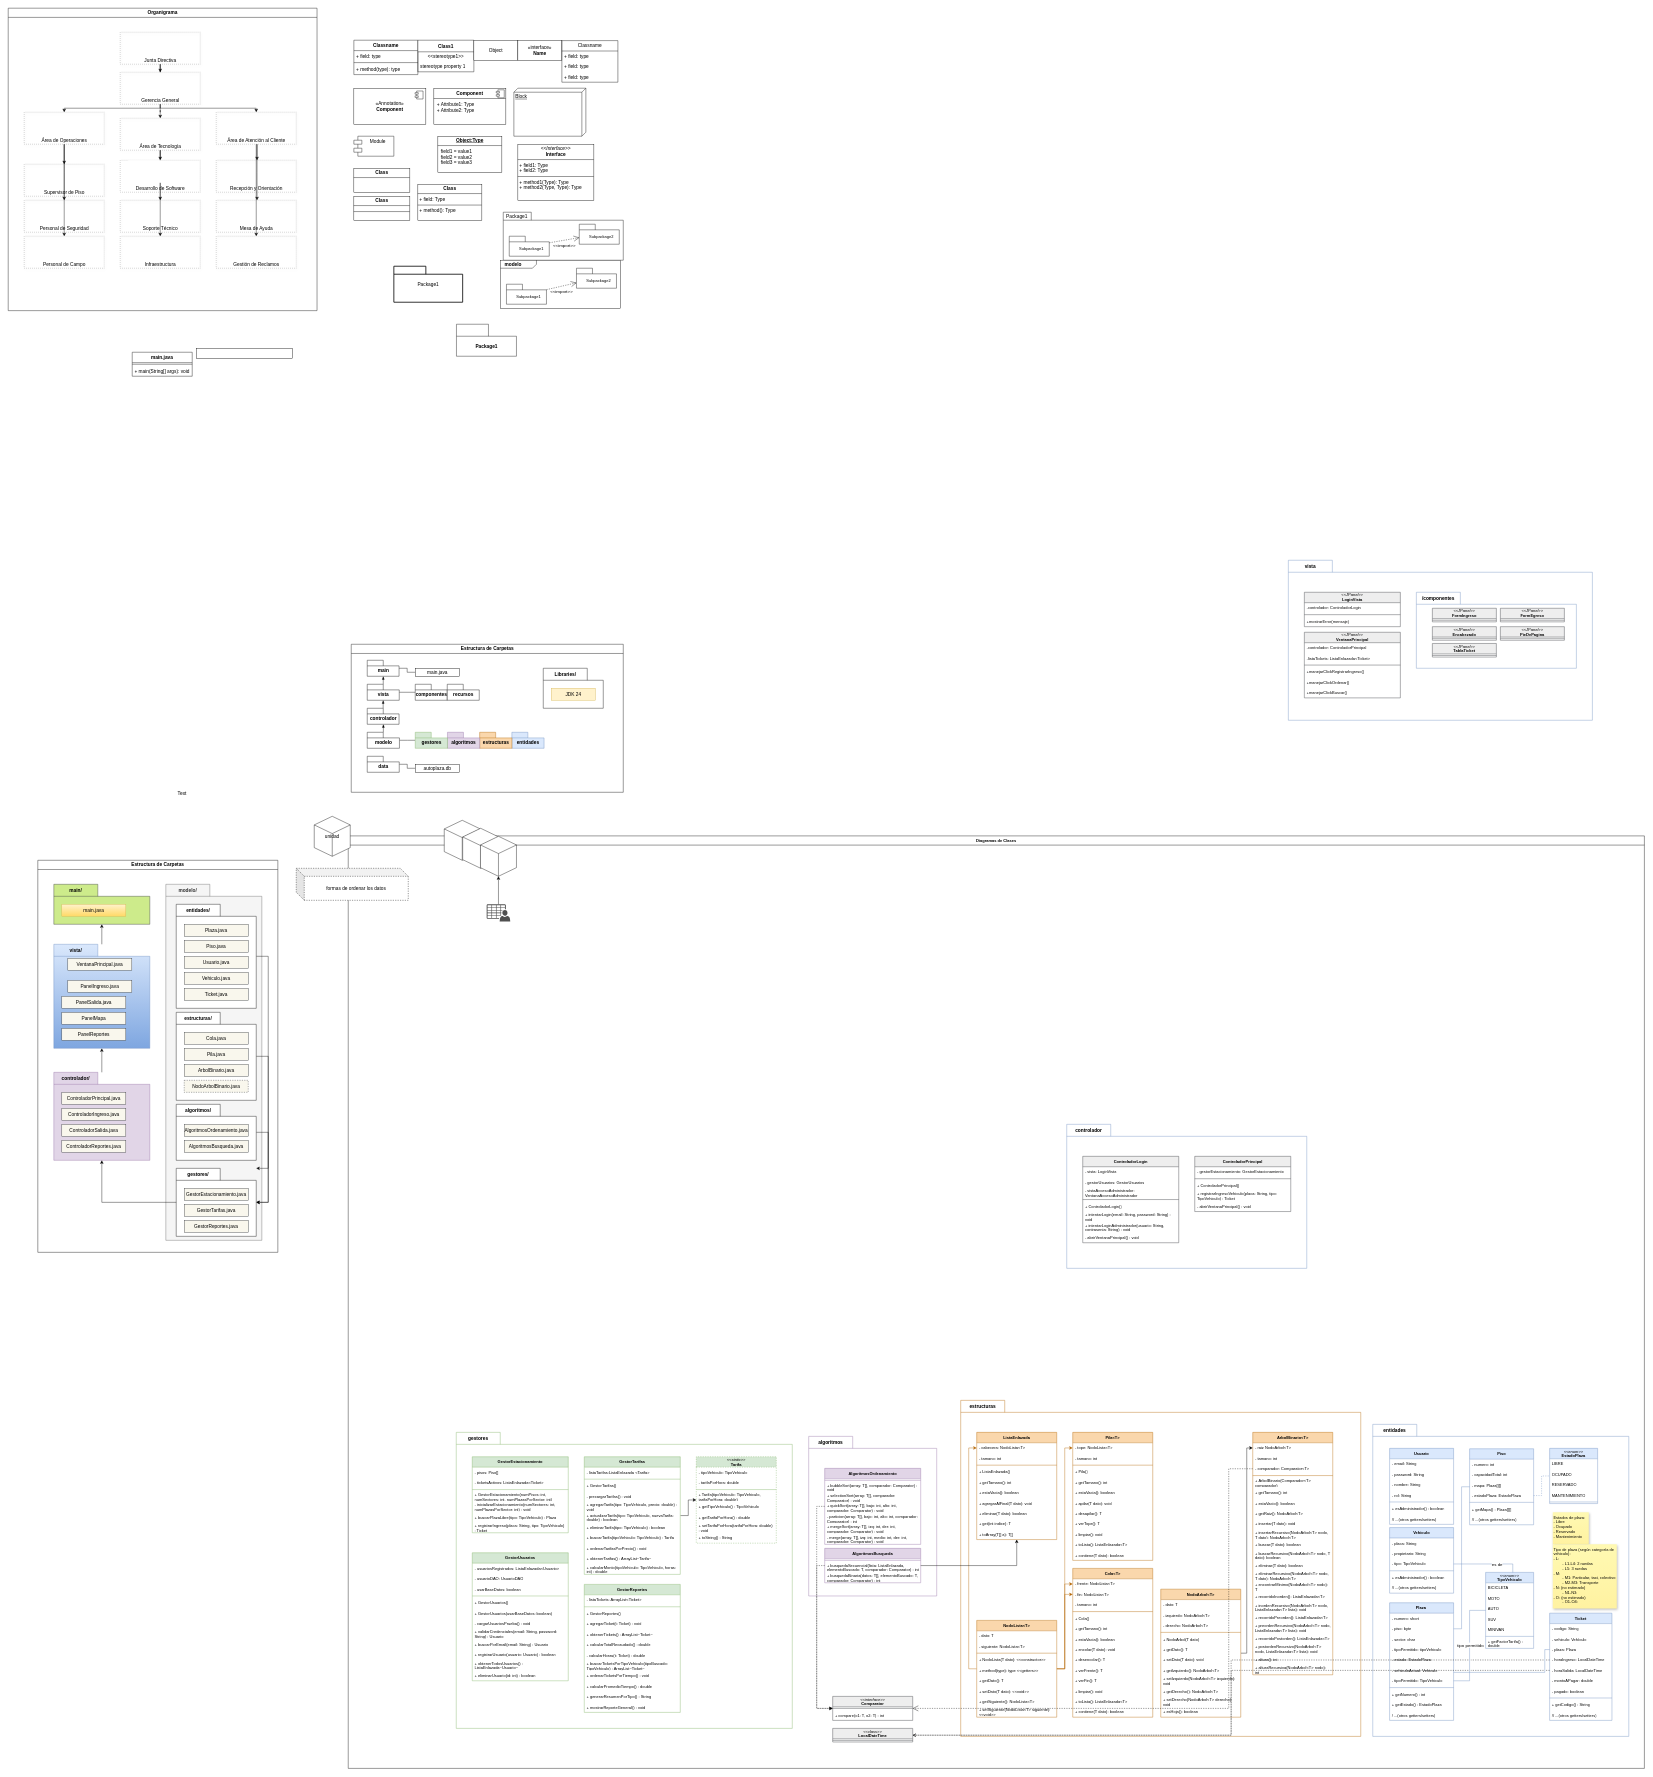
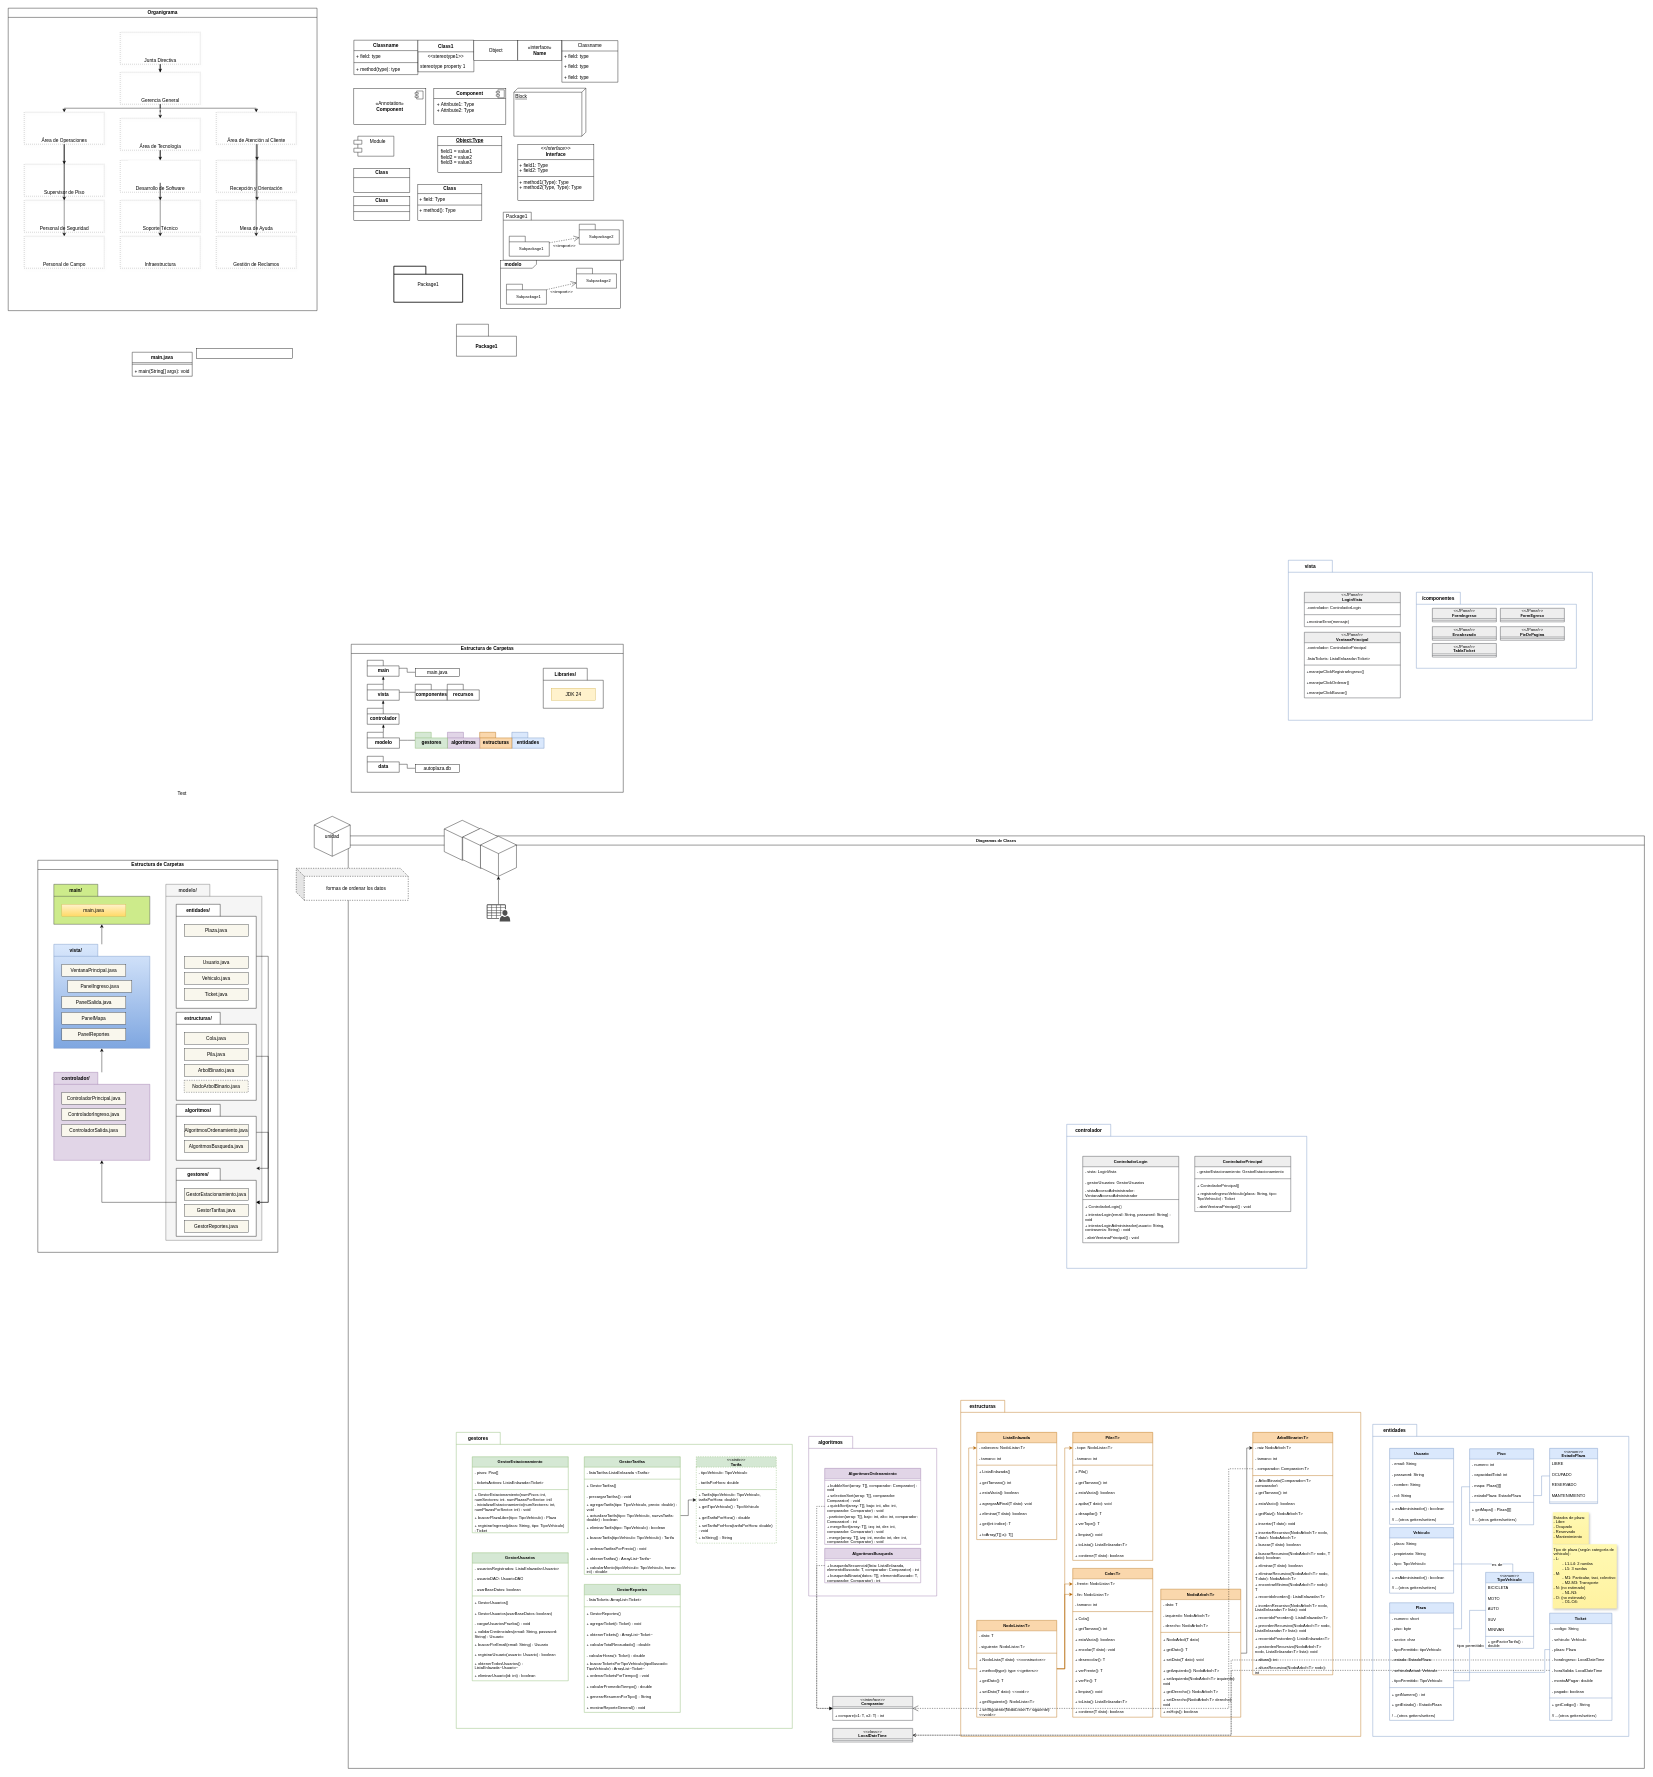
(216, 946) -> none
(100, 964) -> (94, 970)
(94, 1146) -> none
(1541, 1487) -> (1541, 1487)
(1017, 1543) -> none
